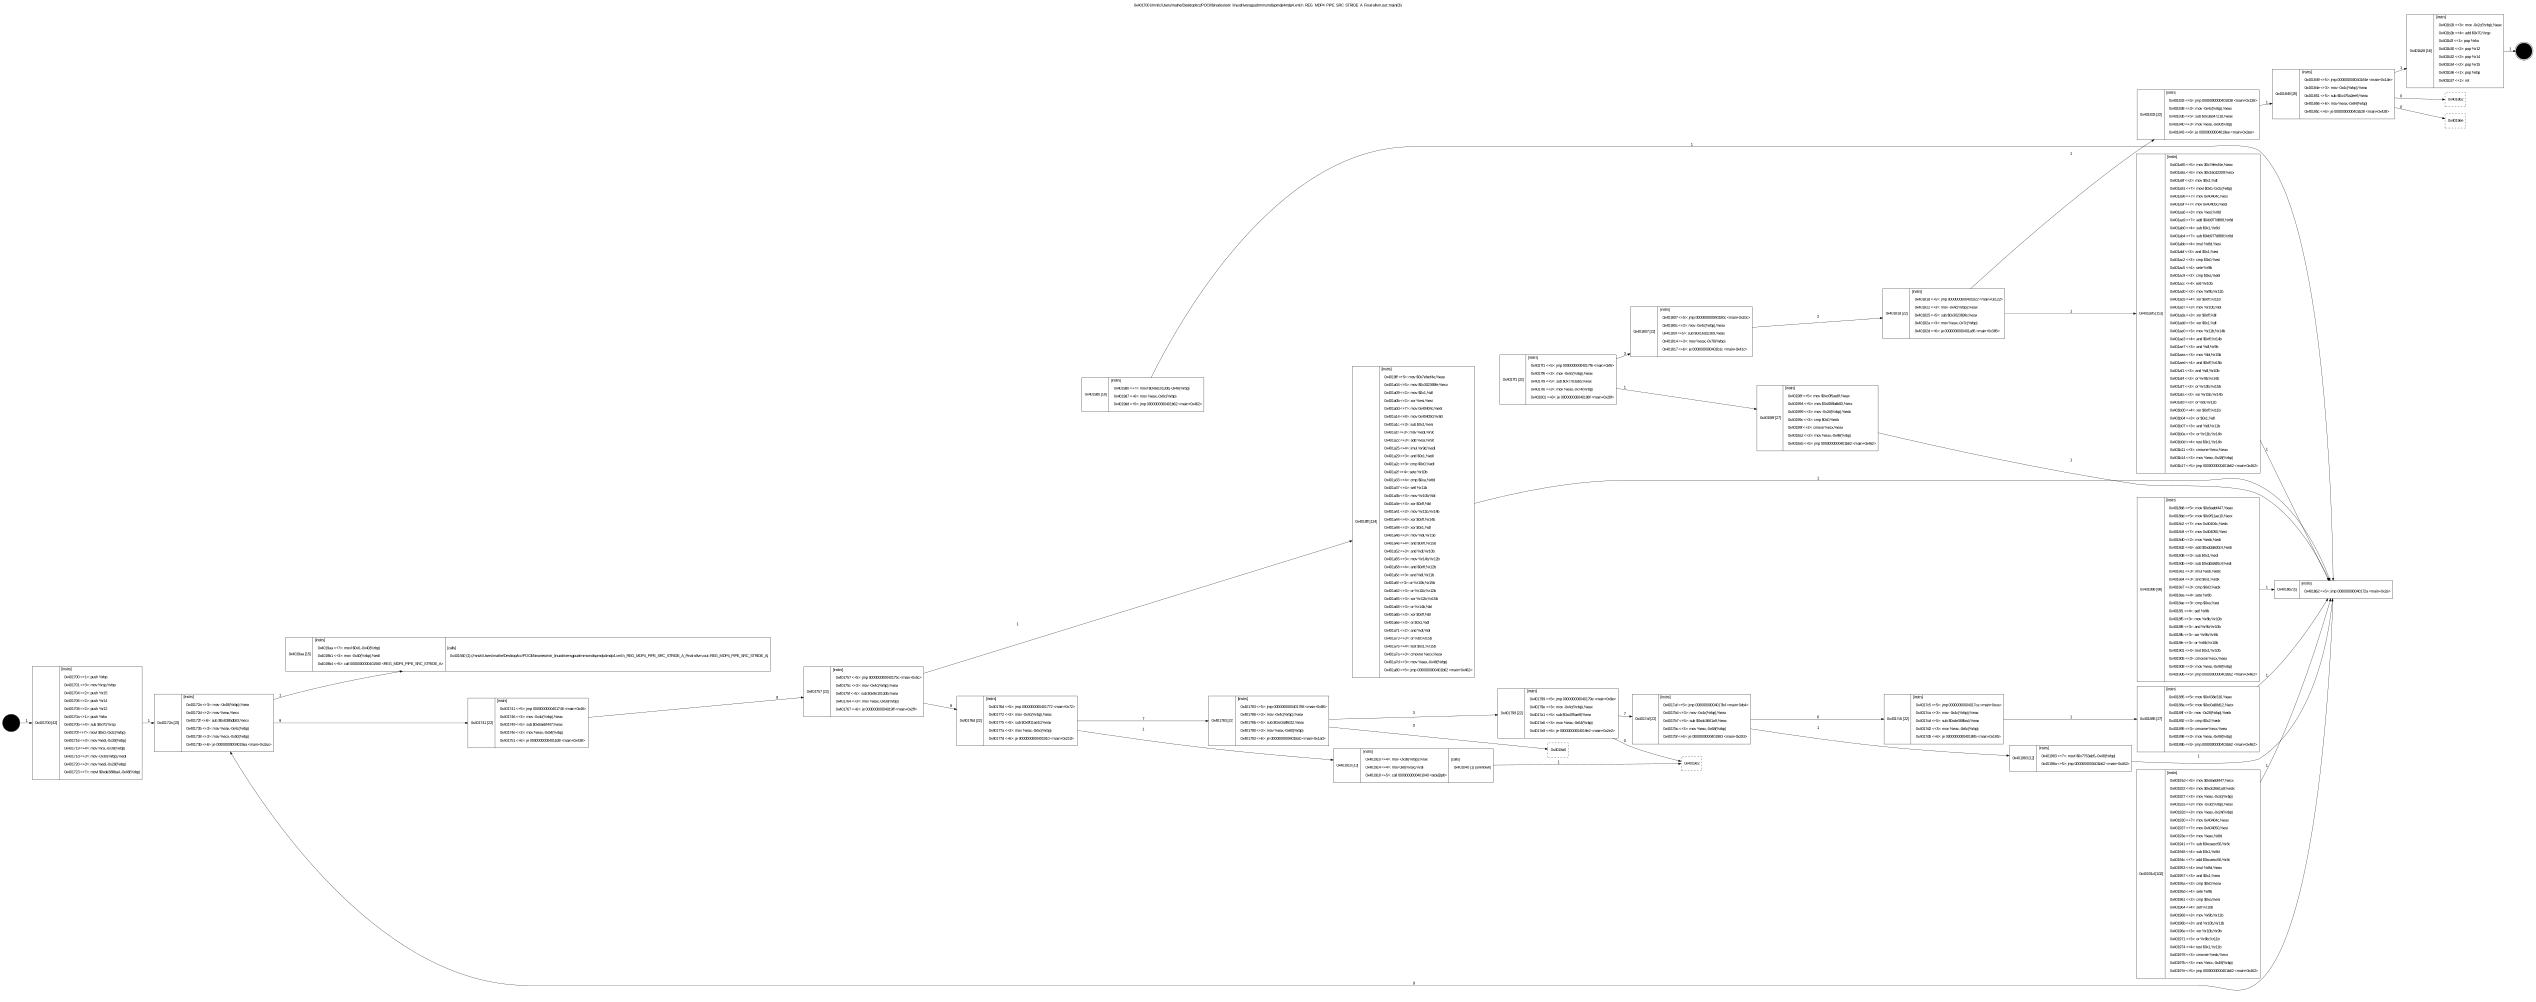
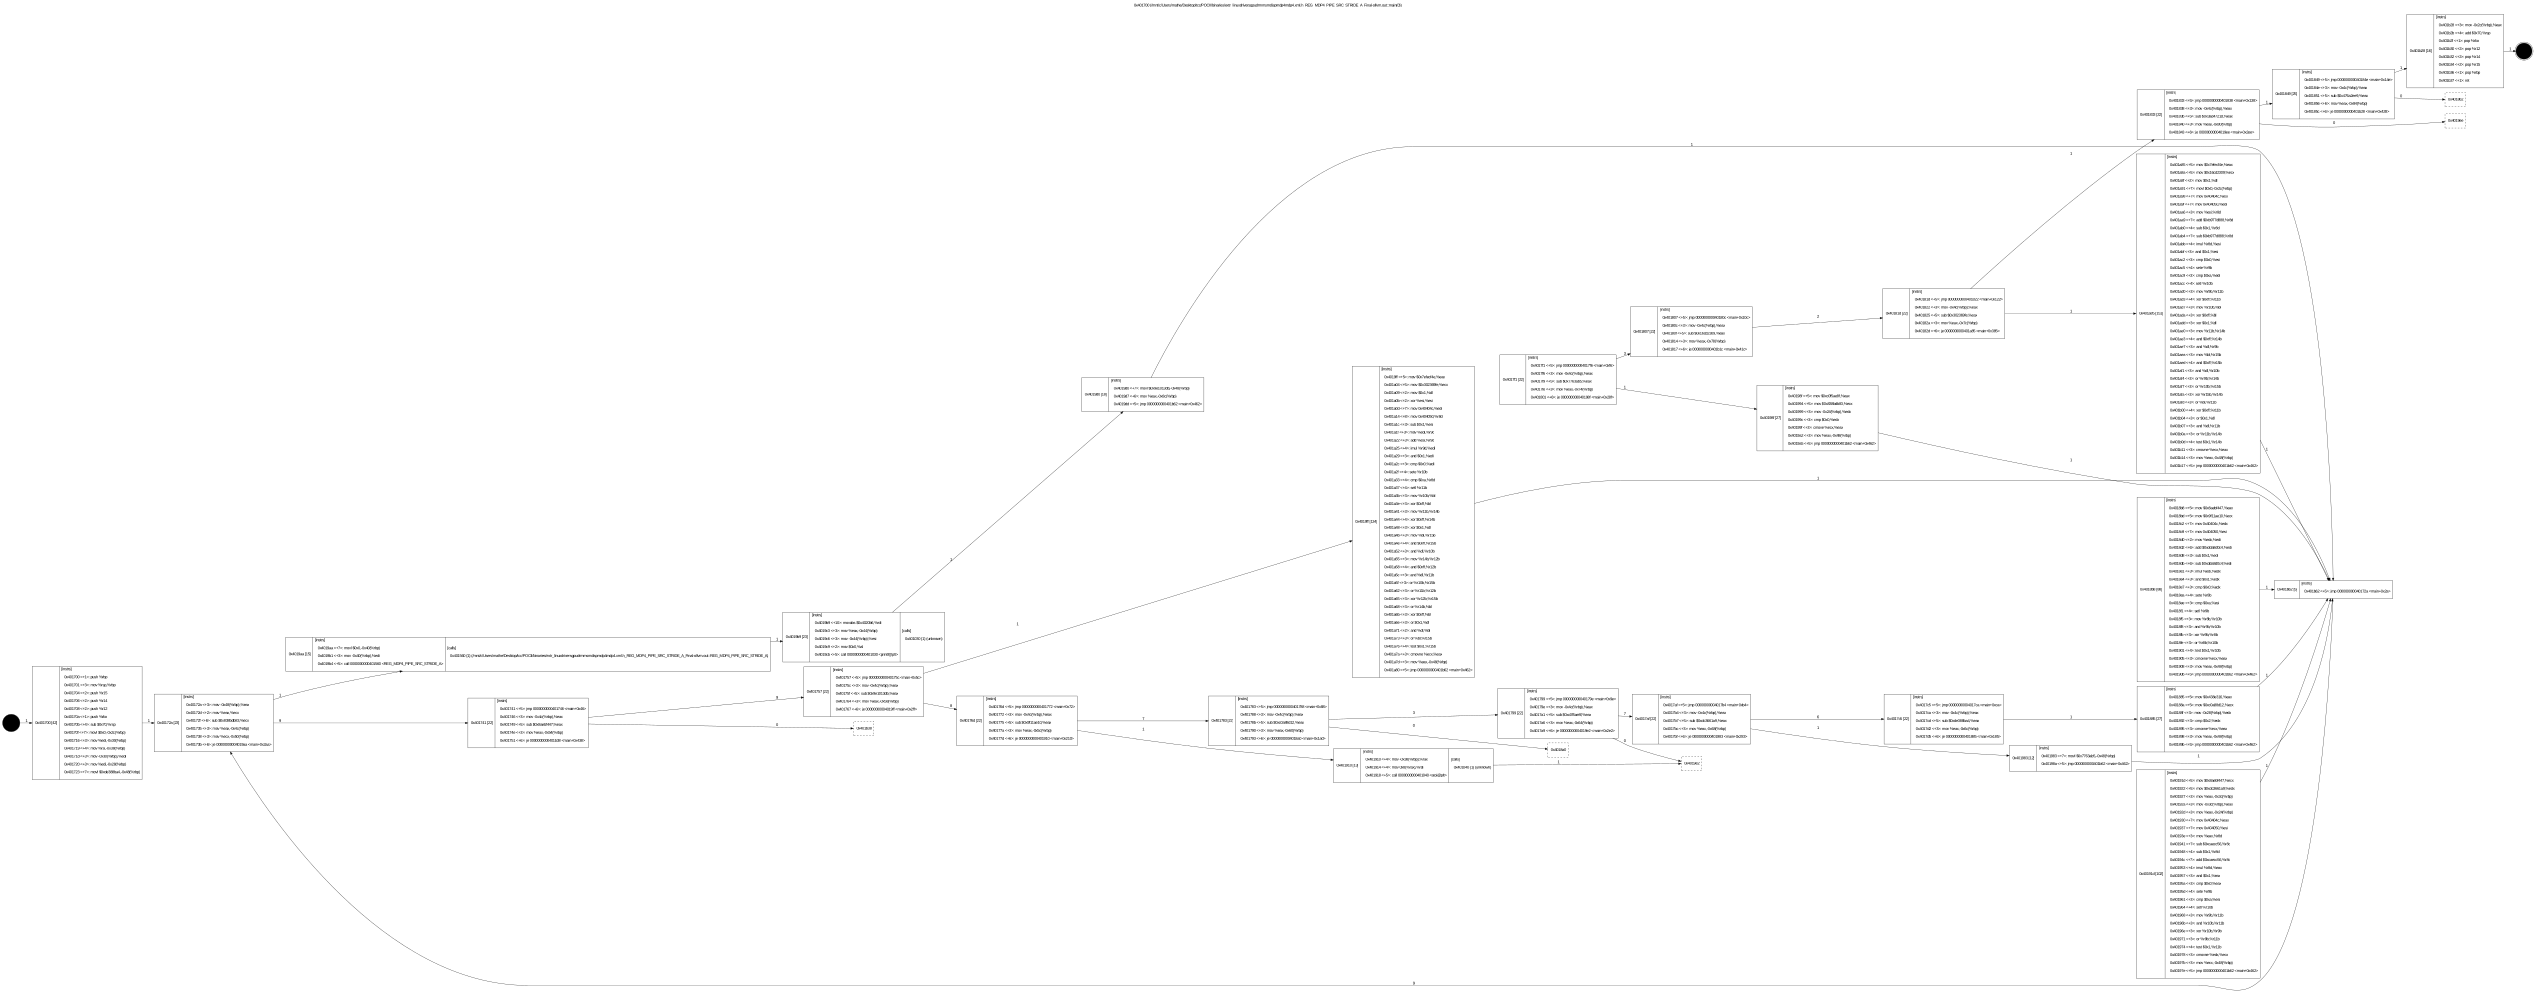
(2419, 113) -> (2351, 127)
none -> (864, 637)
none -> (864, 729)
